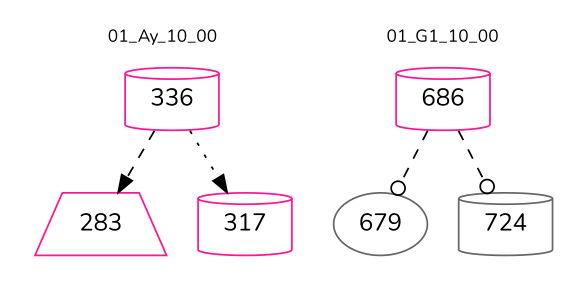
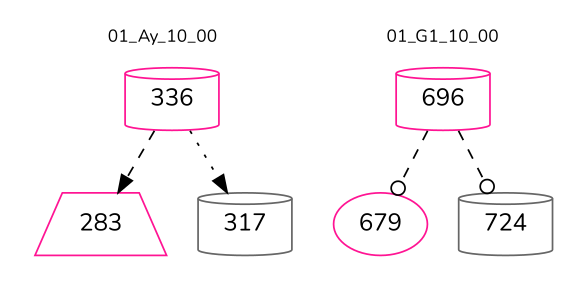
(443, 99) -> (443, 99)
(245, 224) -> (245, 224)
(381, 224) -> (381, 224)
